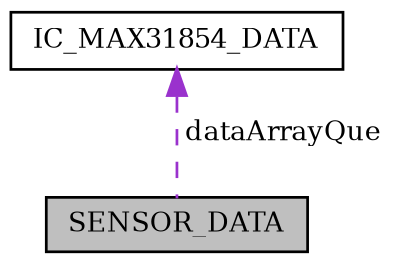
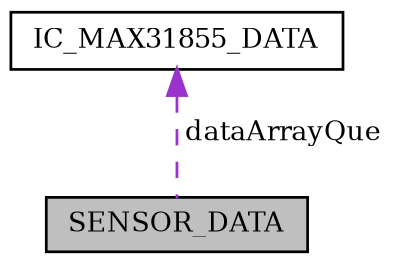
(177, 41) -> (177, 41)
